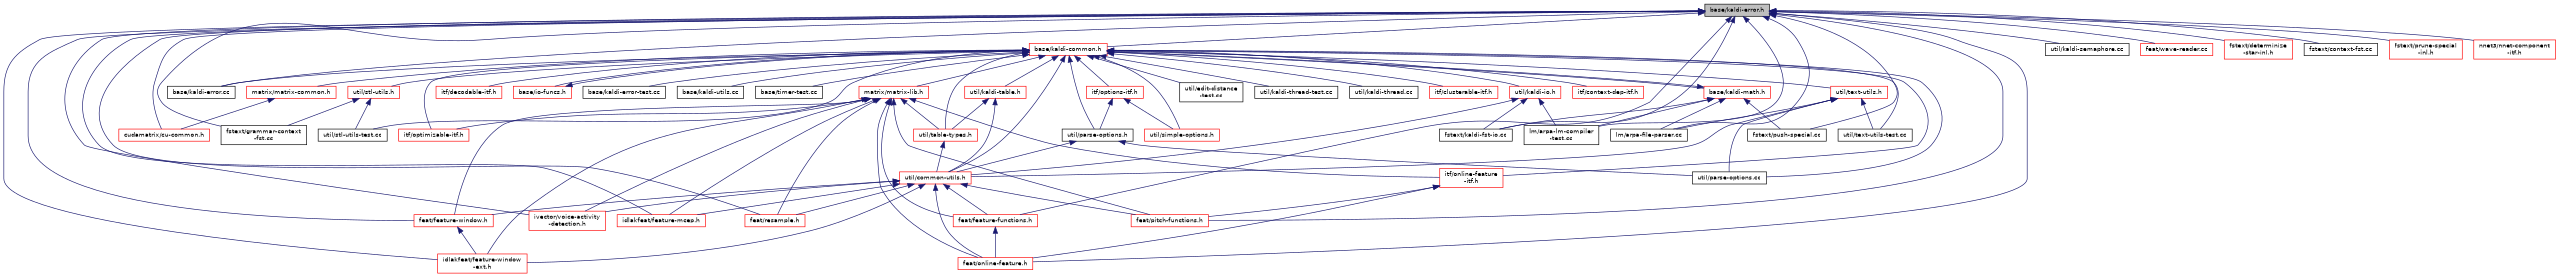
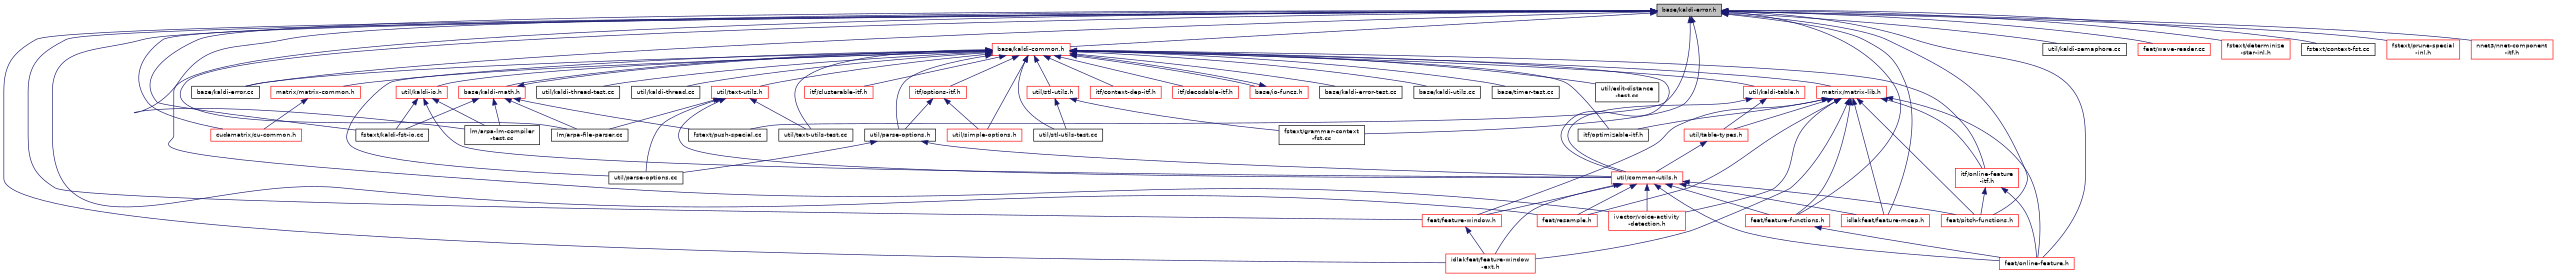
(960, 81) -> none
(434, 135) -> (1613, 135)
